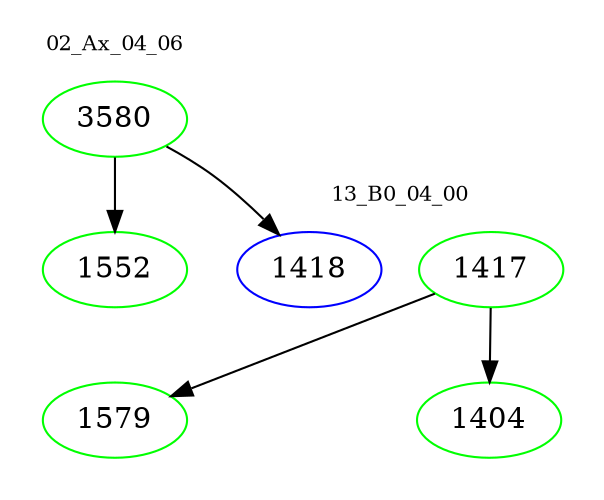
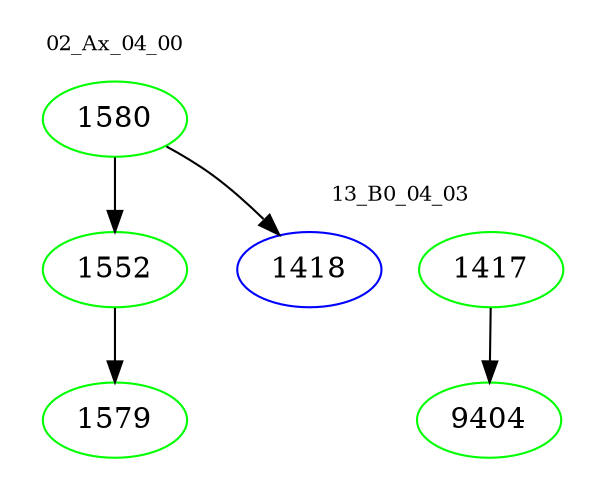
(115, 45) -> (115, 45)
(115, 119) -> (115, 119)
(400, 195) -> (400, 195)
(313, 341) -> (115, 335)
(489, 420) -> (489, 420)
